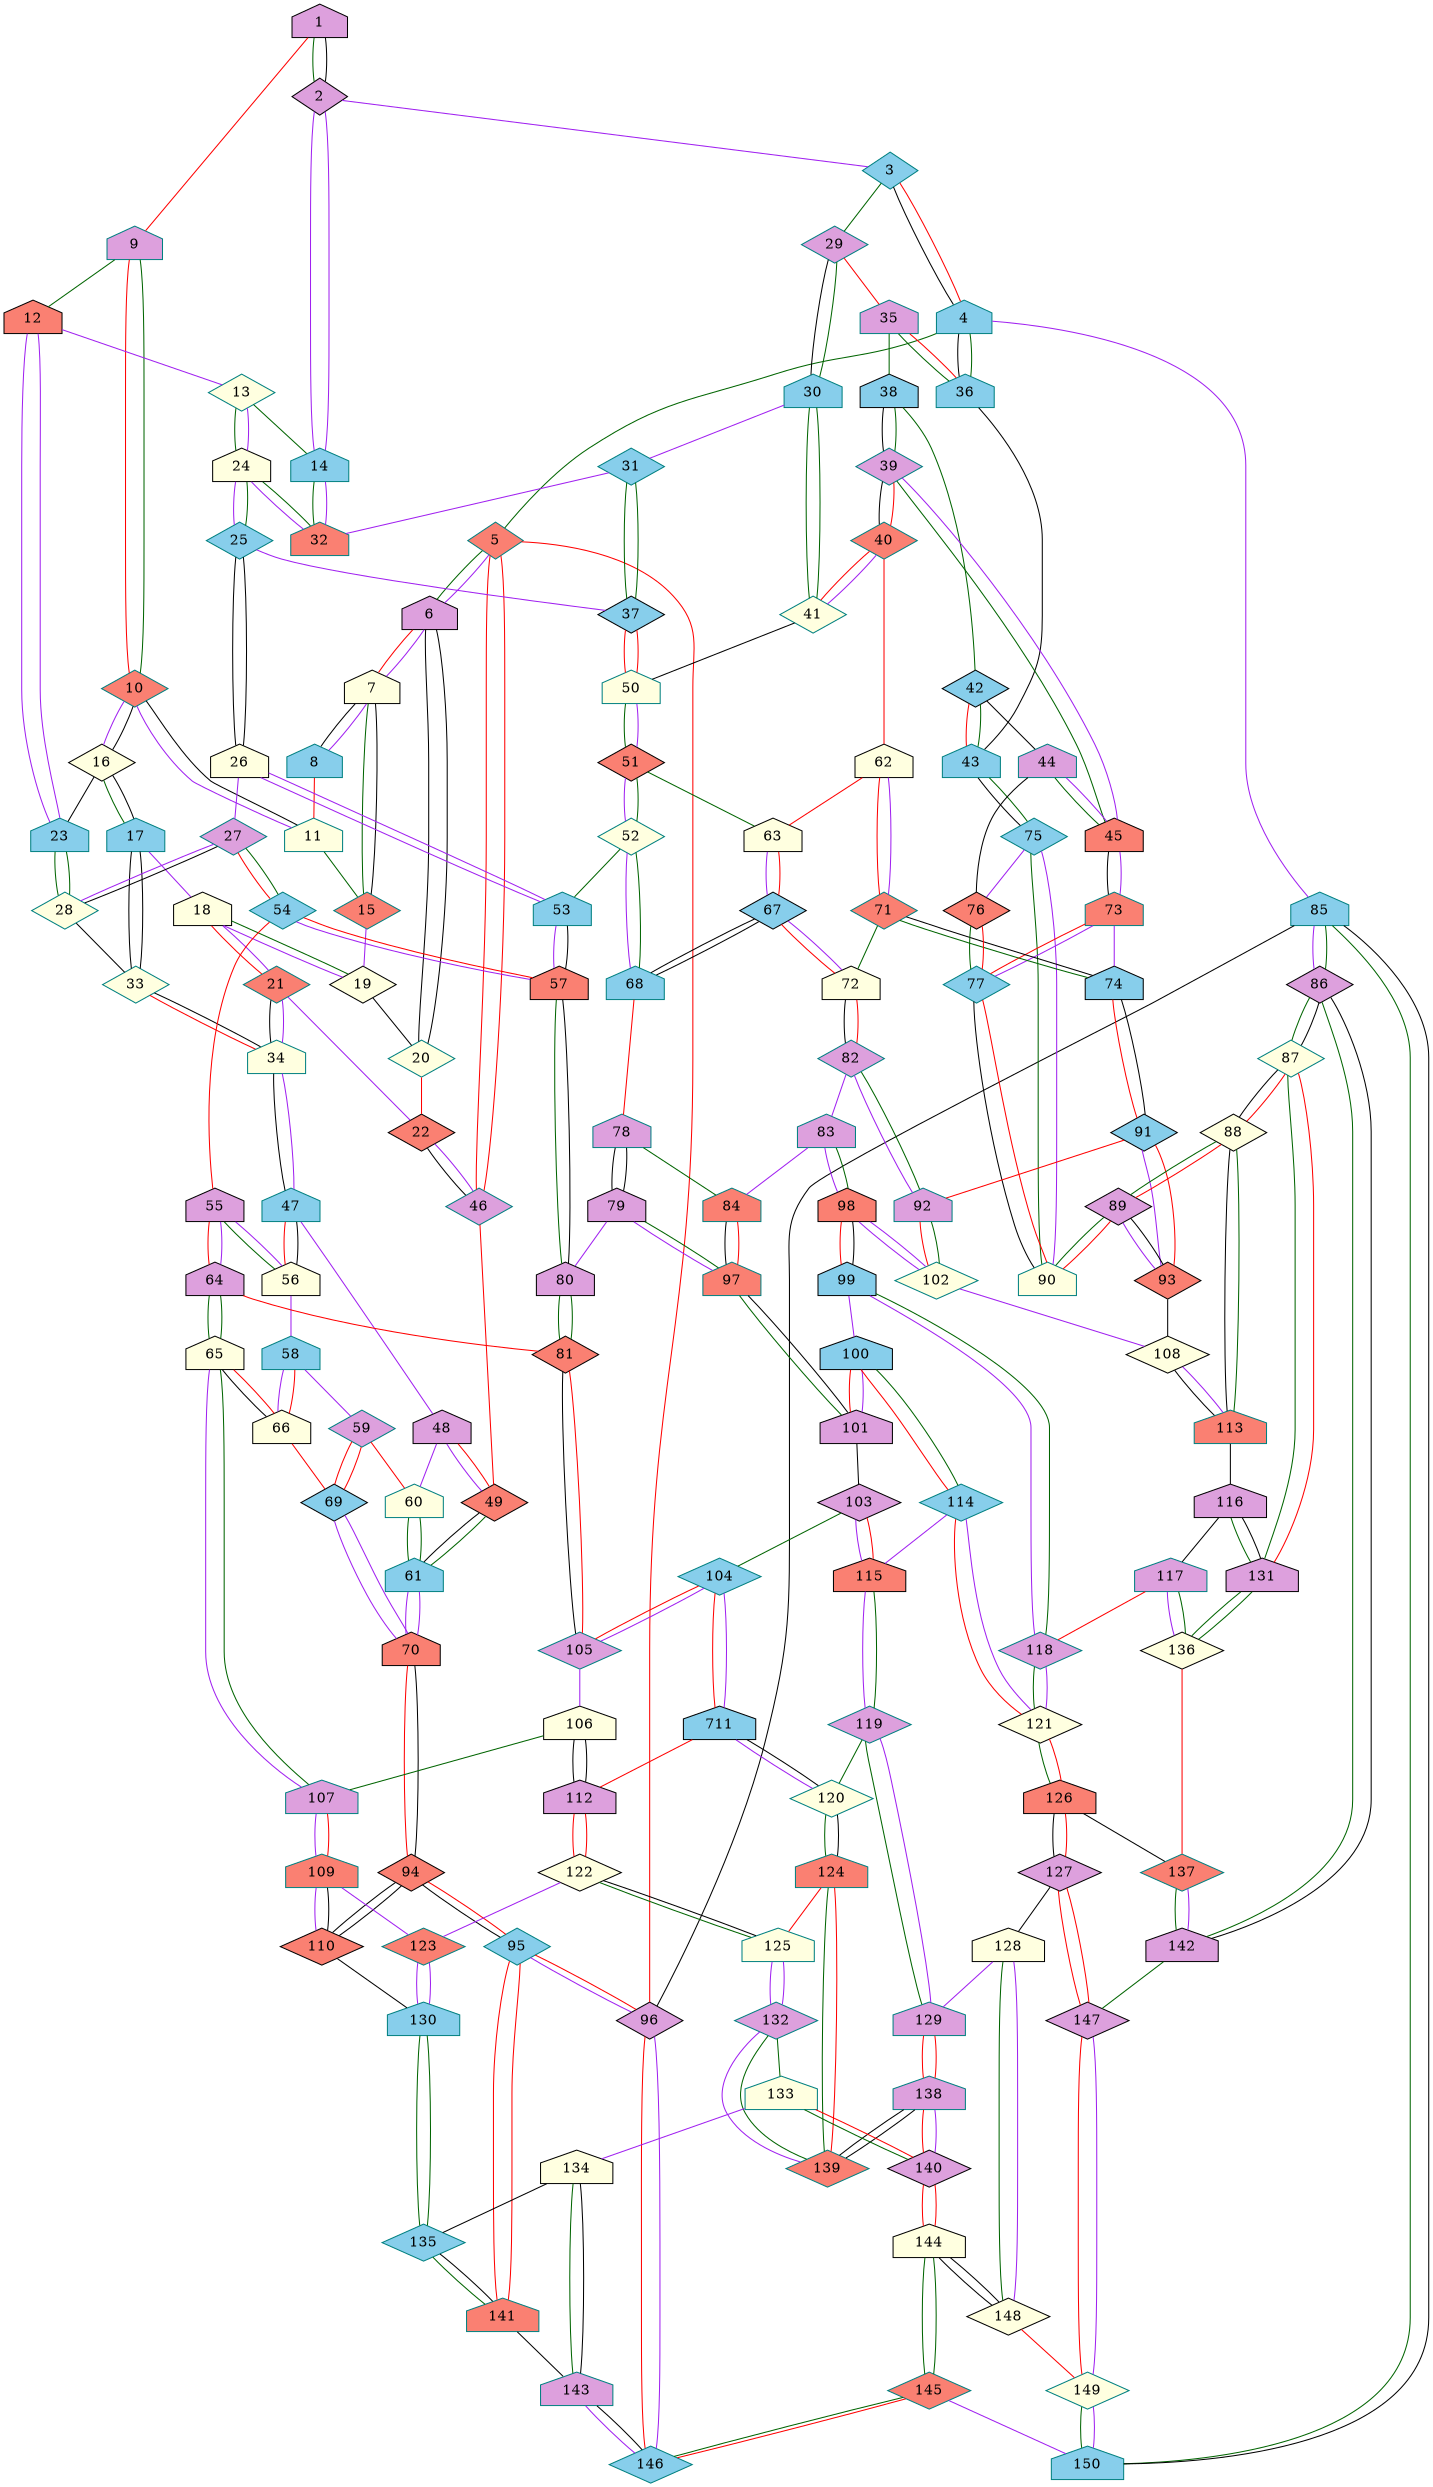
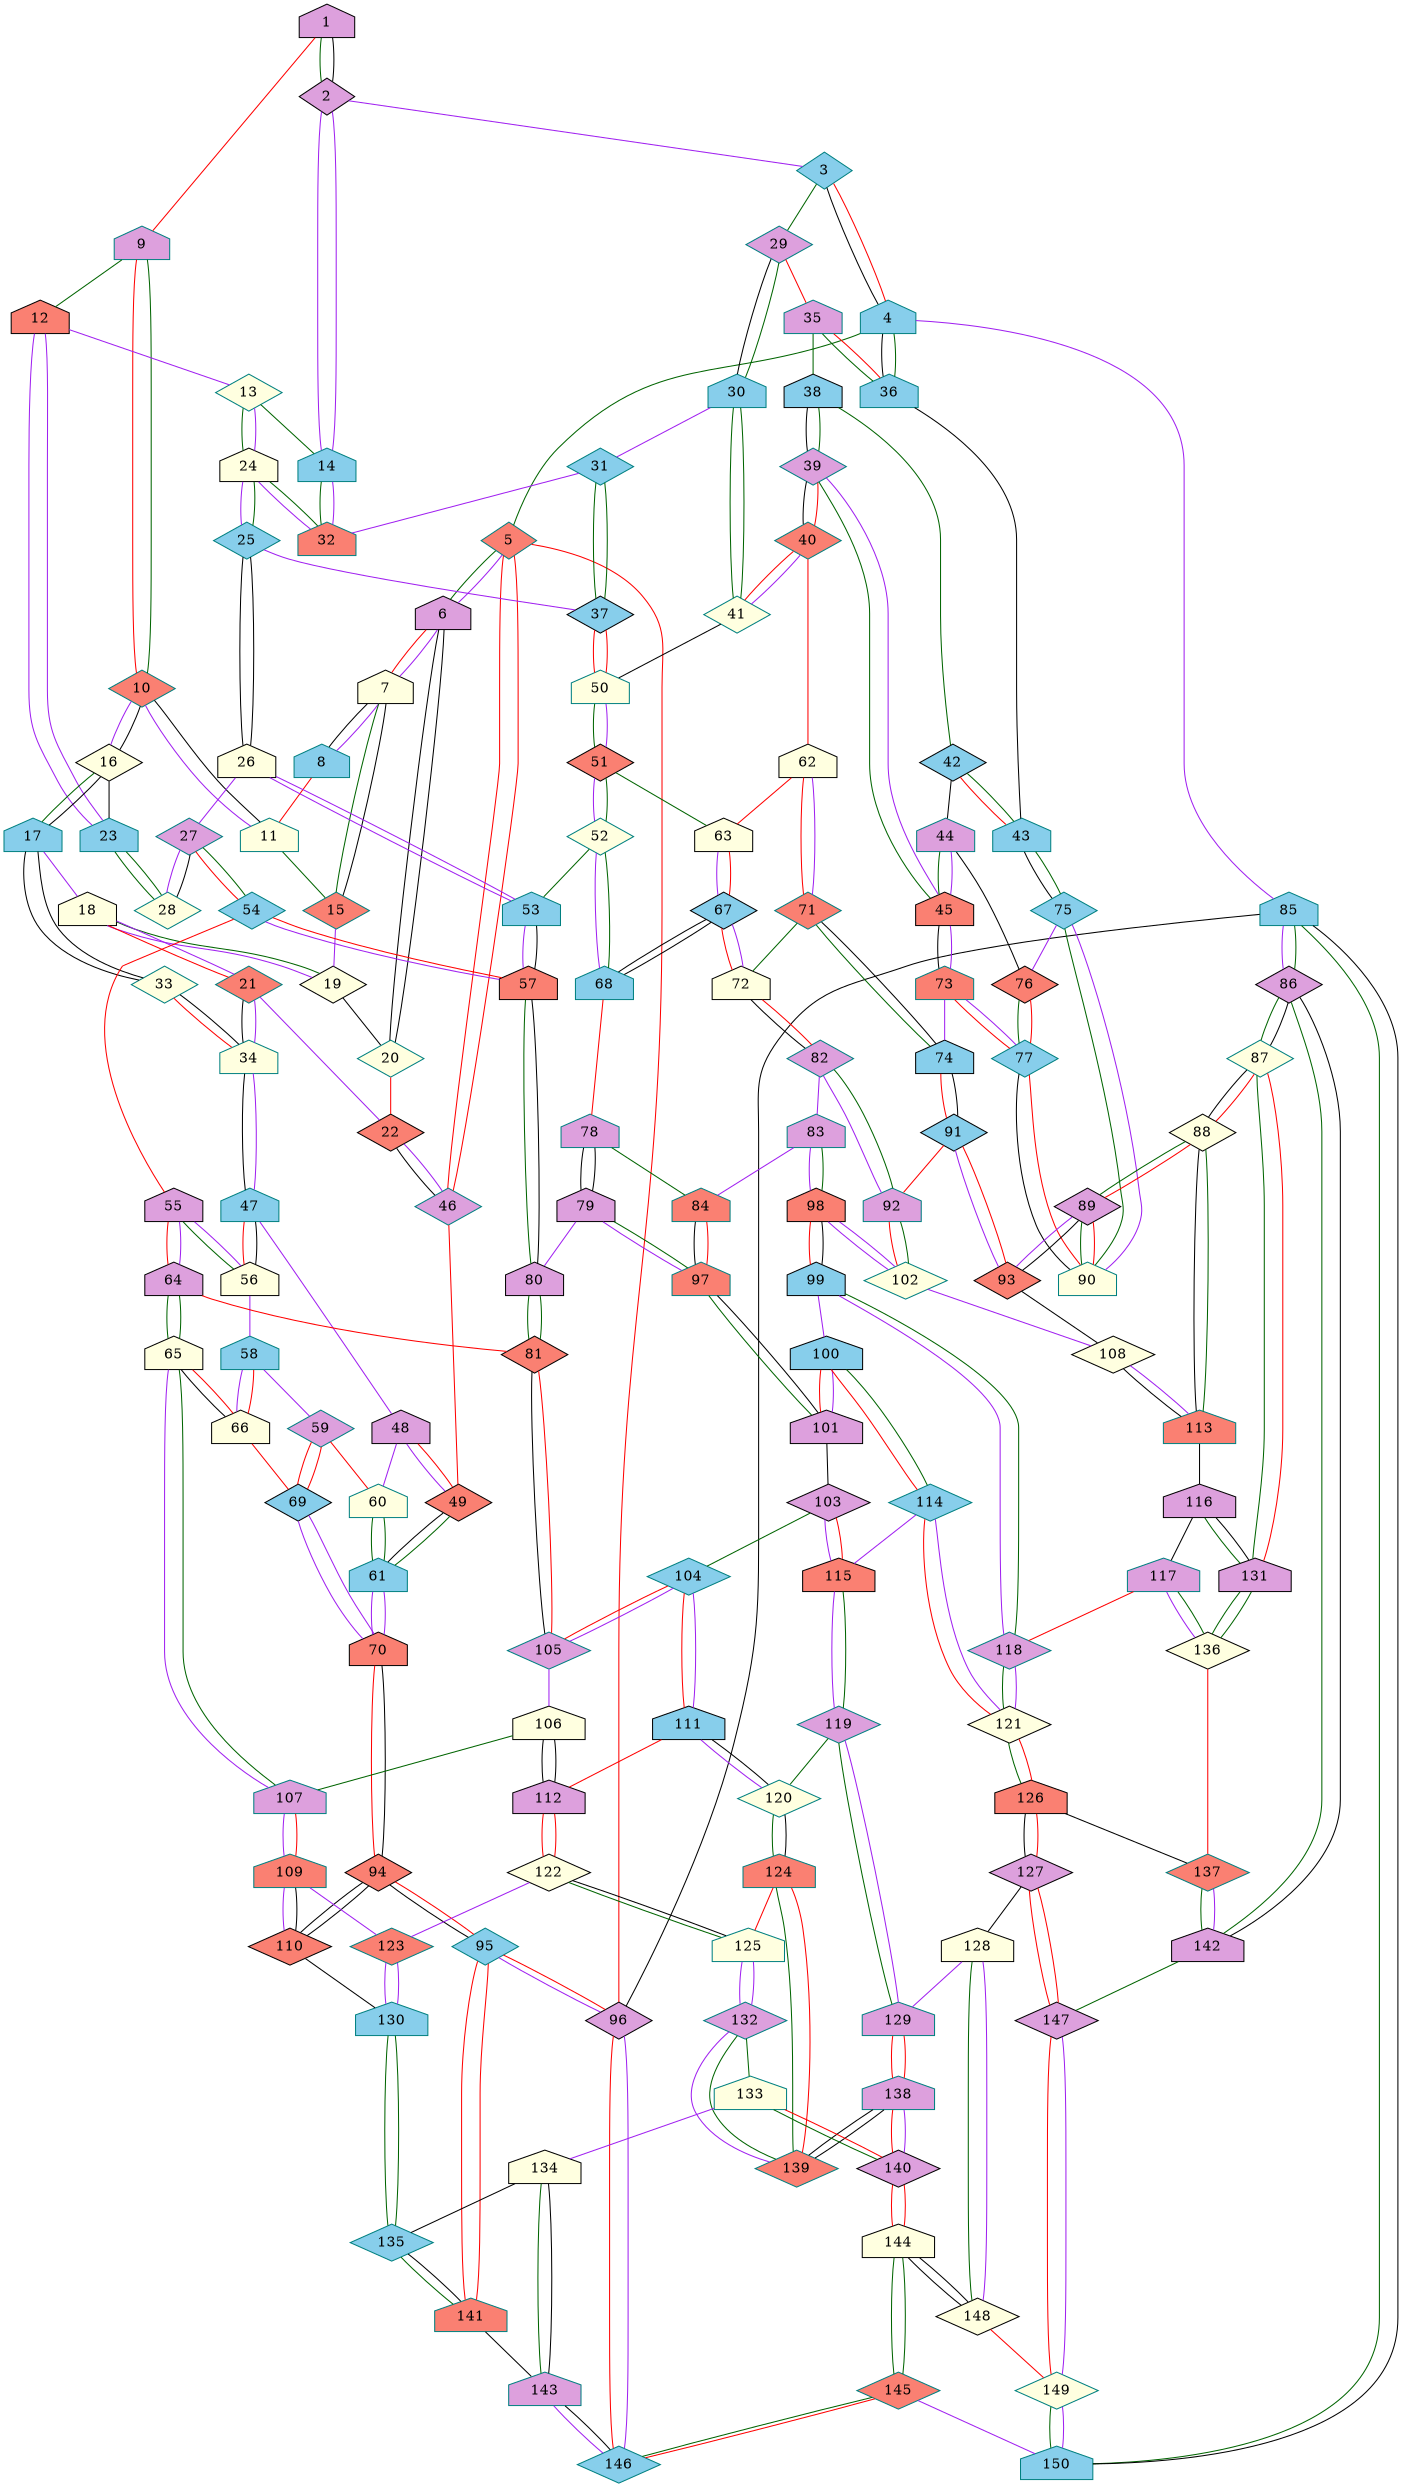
(100, 948) -> none
(720, 1725) -> (689, 1725)
